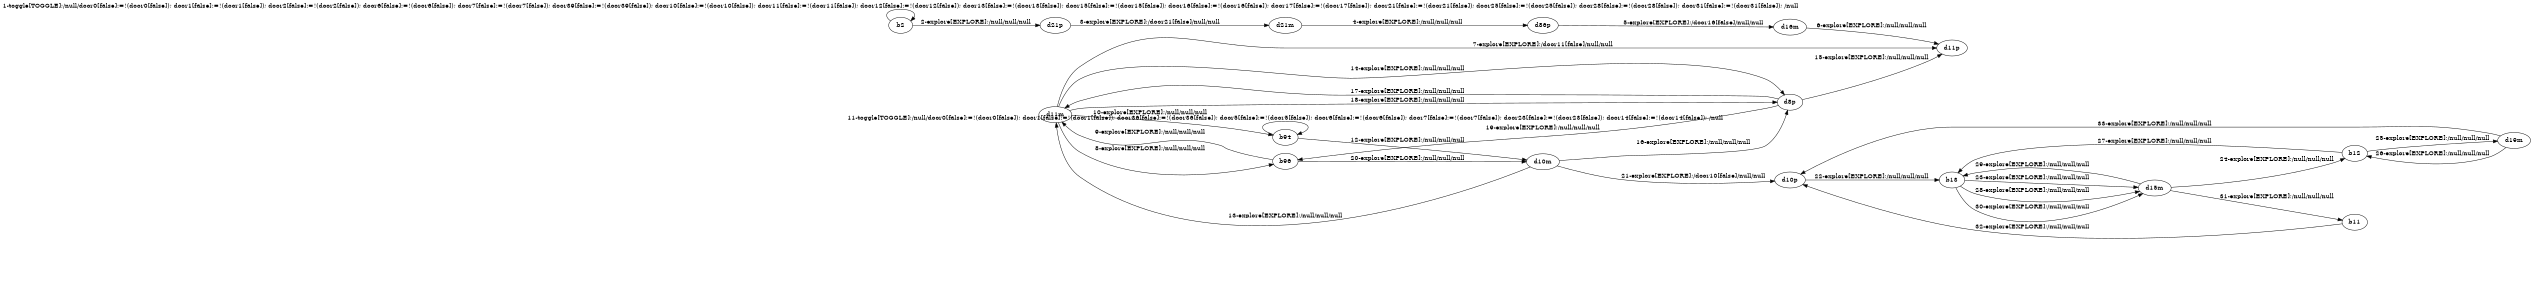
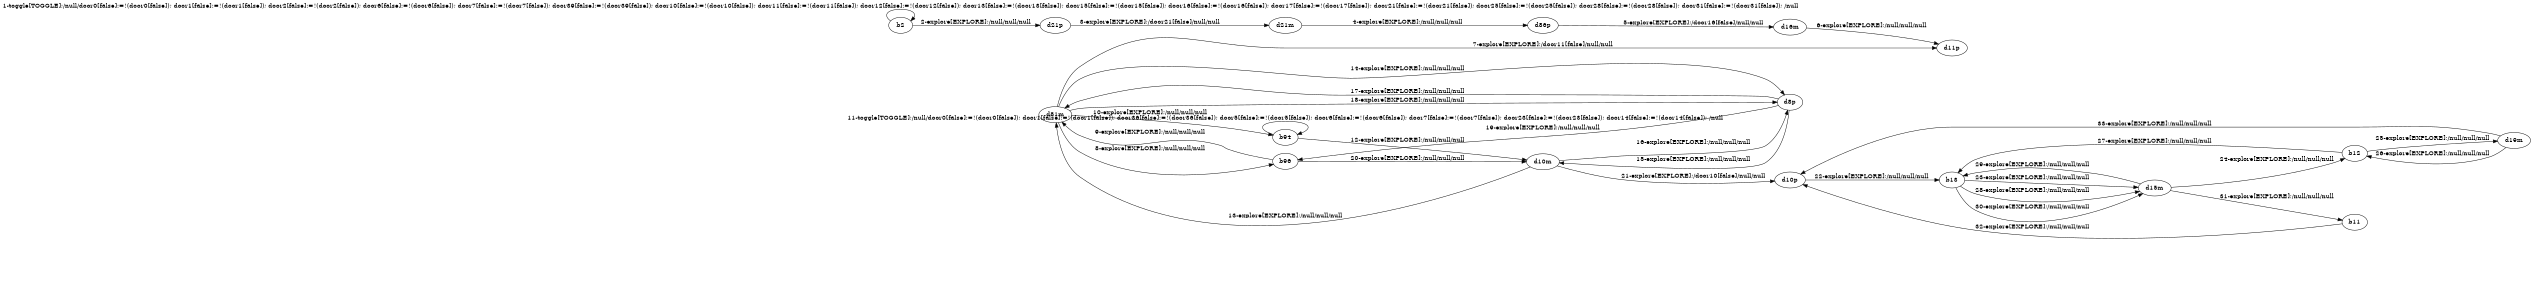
(1871, 81) -> (1695, 168)
(1055, 115) -> (1055, 115)
